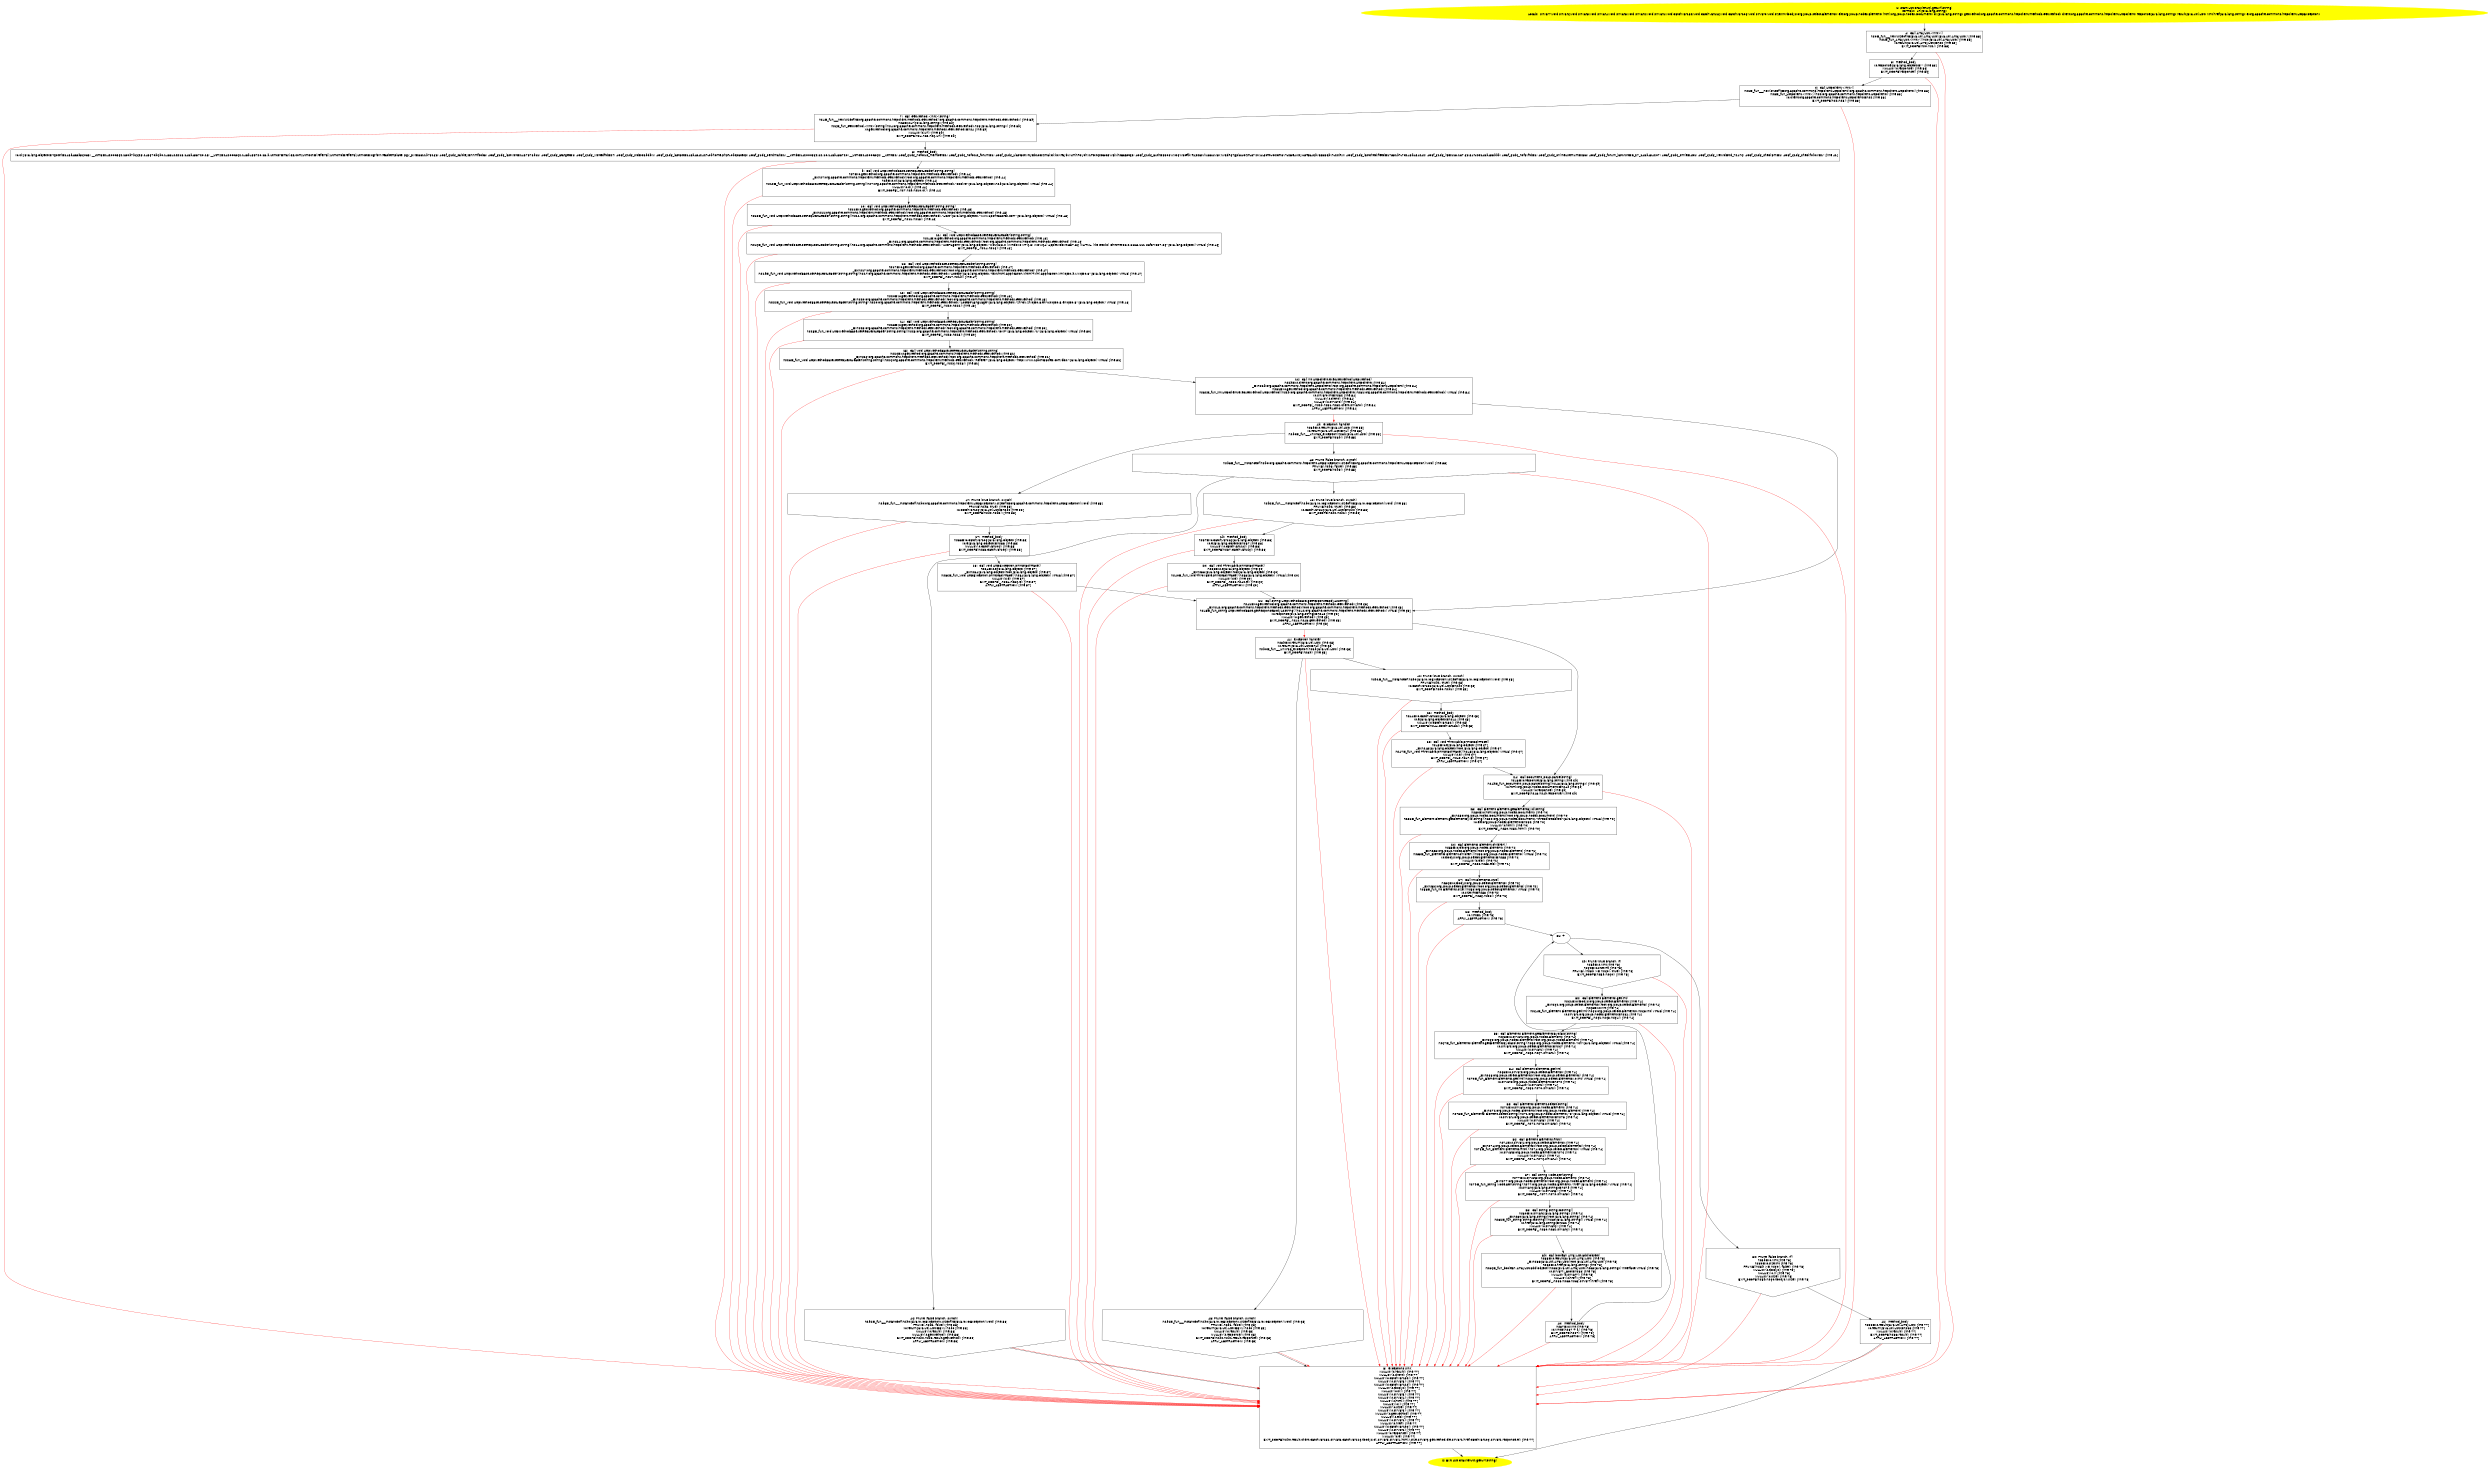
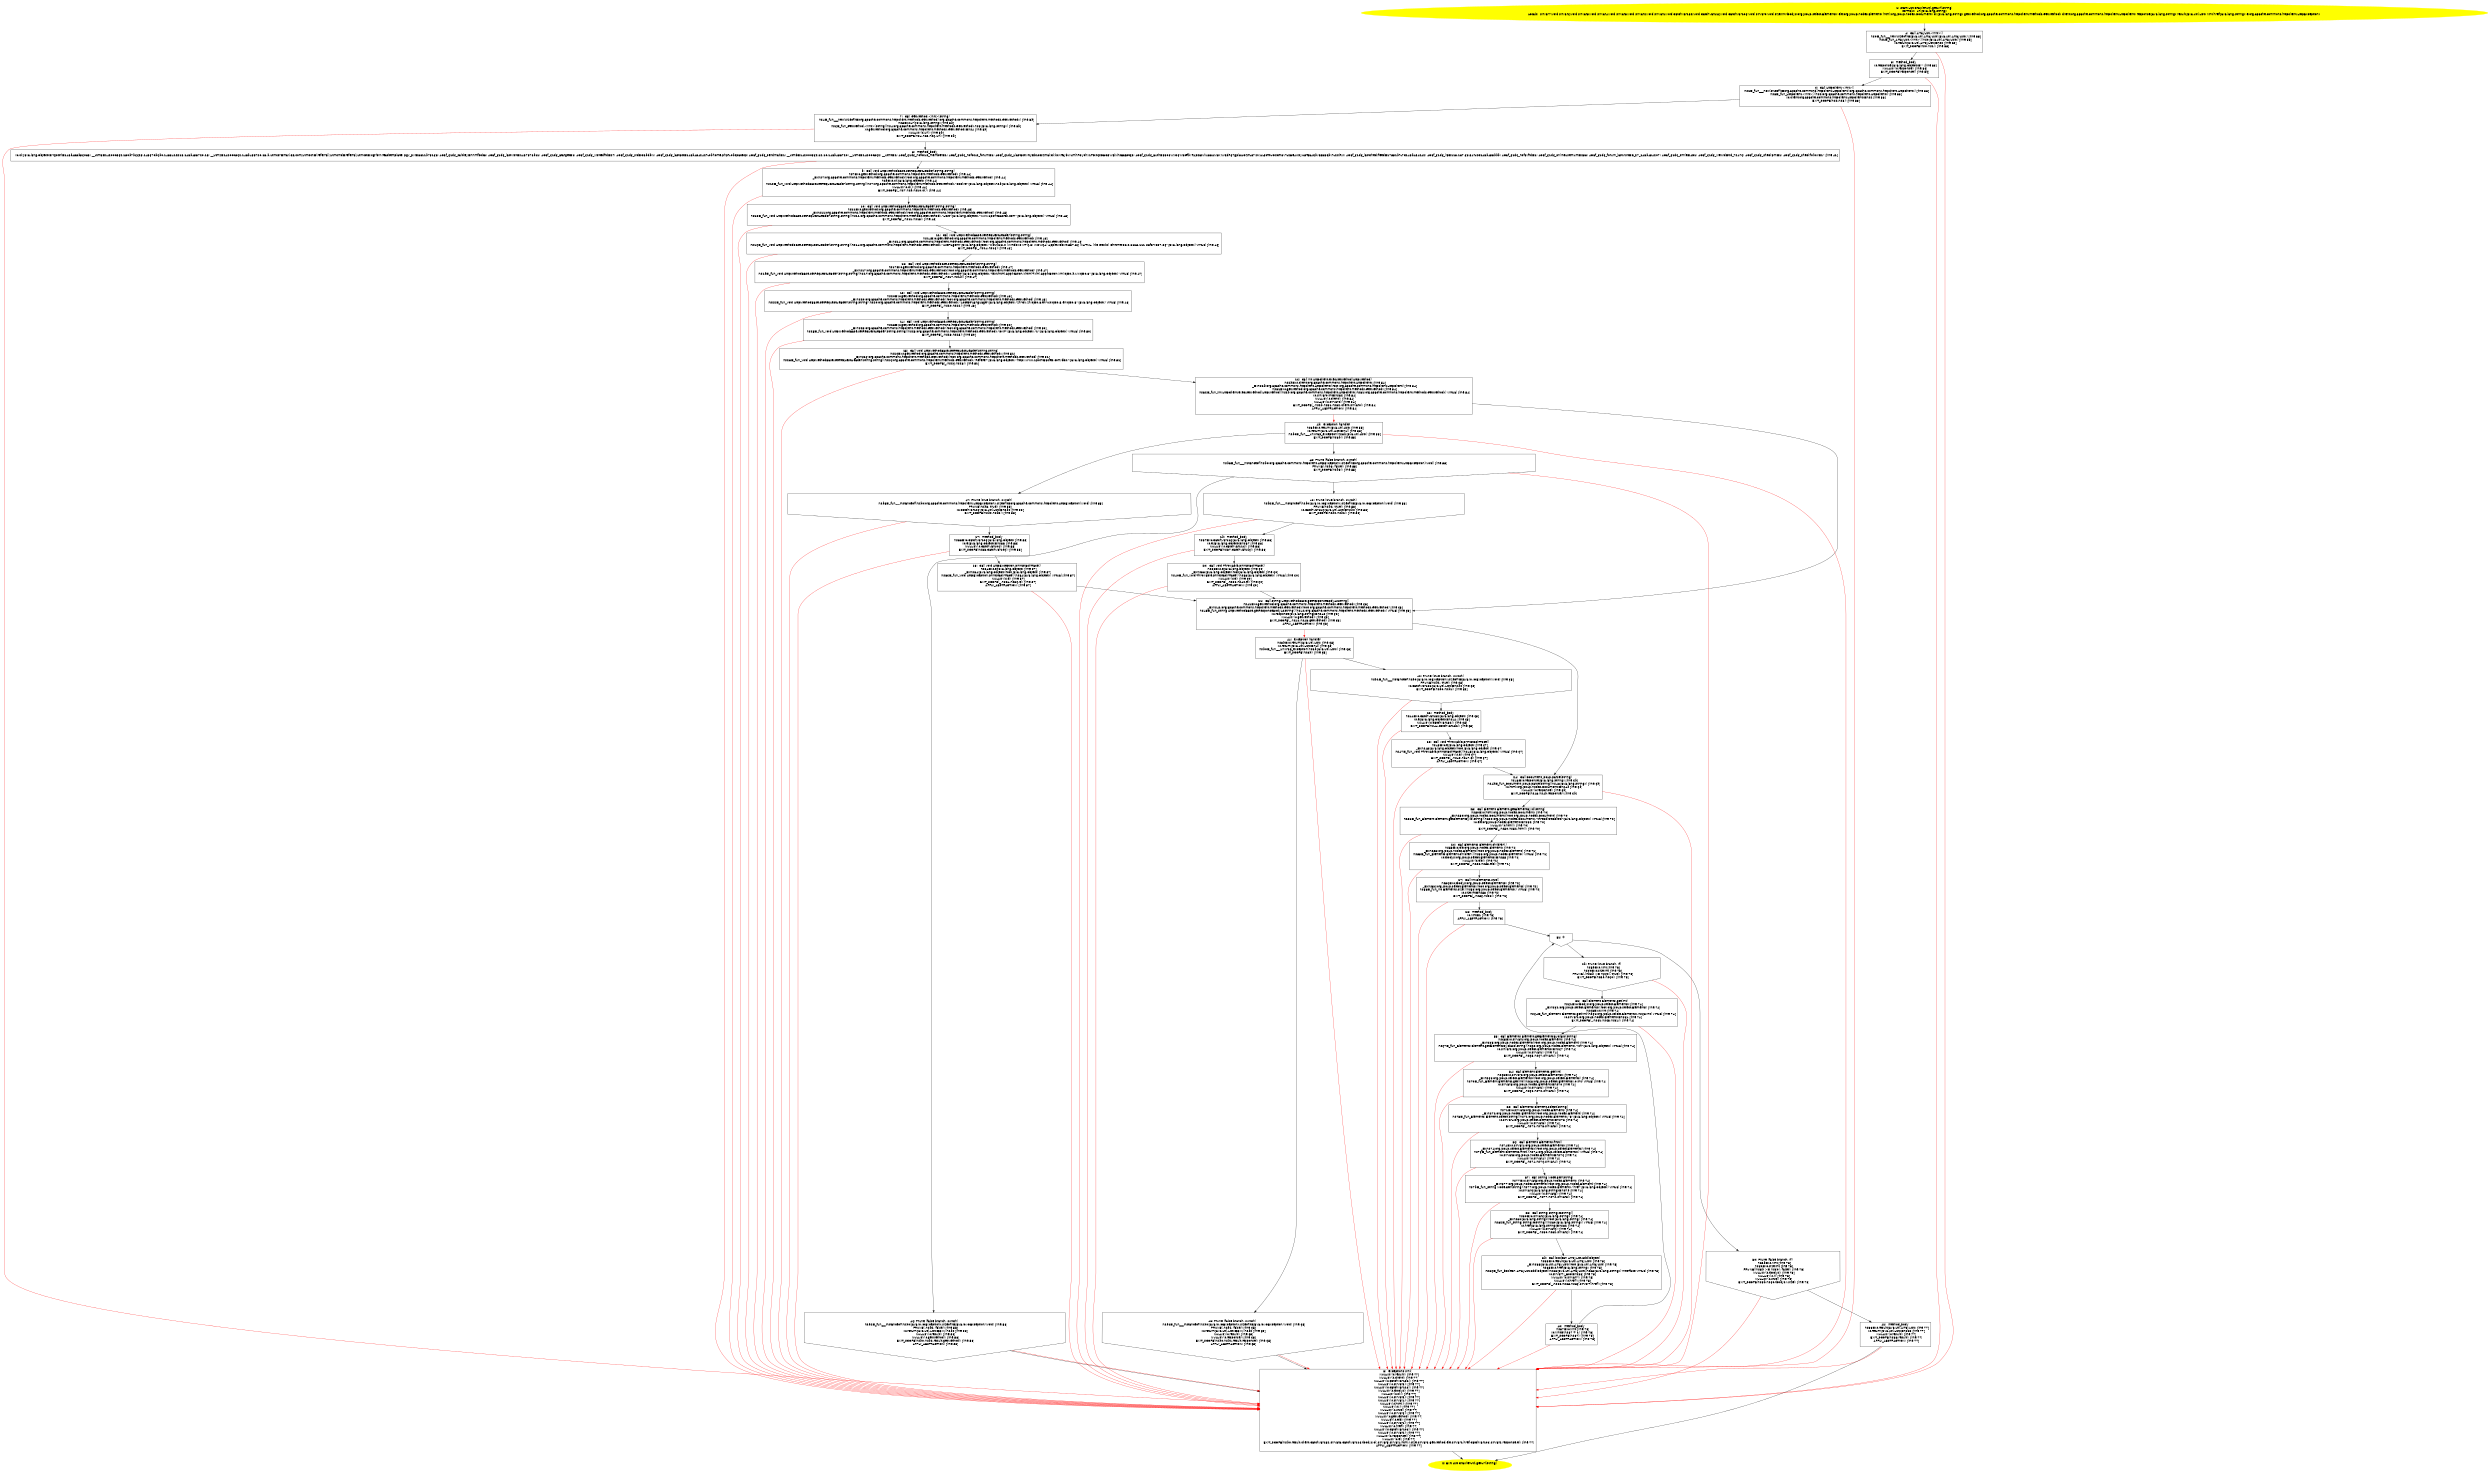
(1561, 938) -> (1561, 939)
